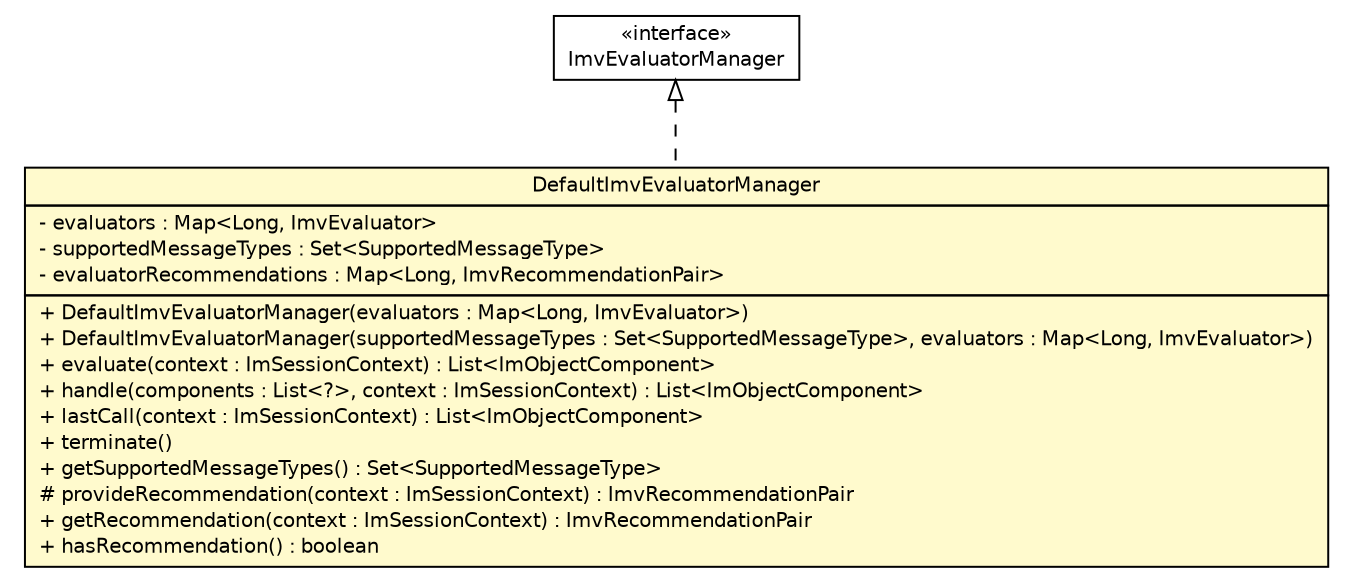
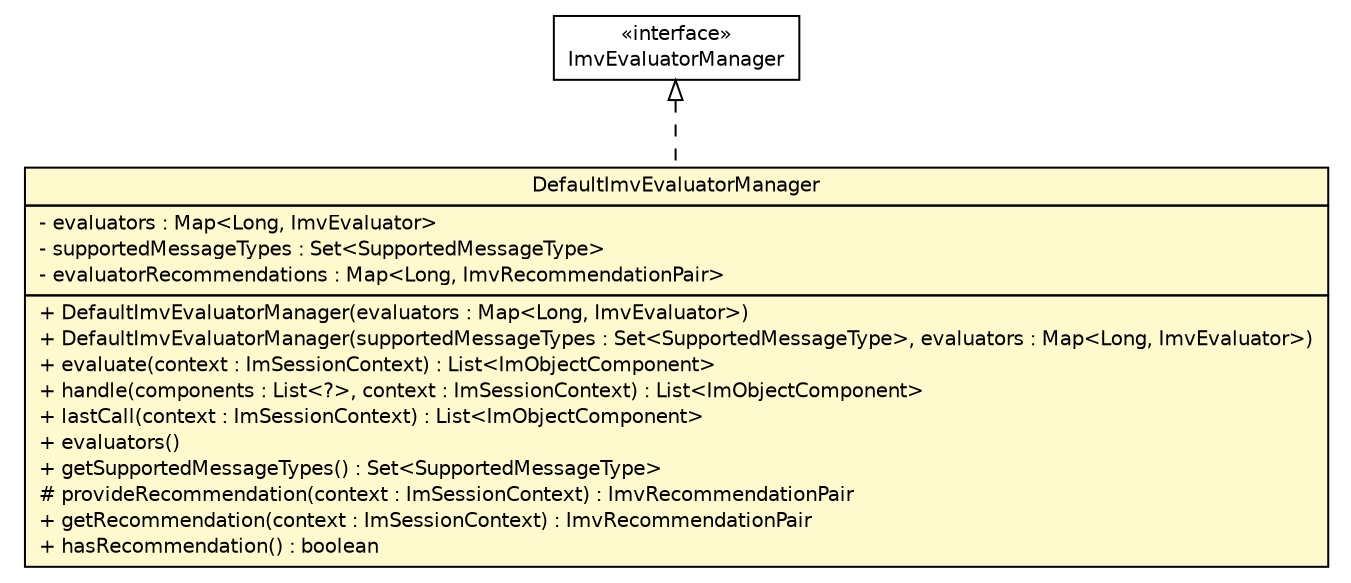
(106, 443) -> (110, 443)
